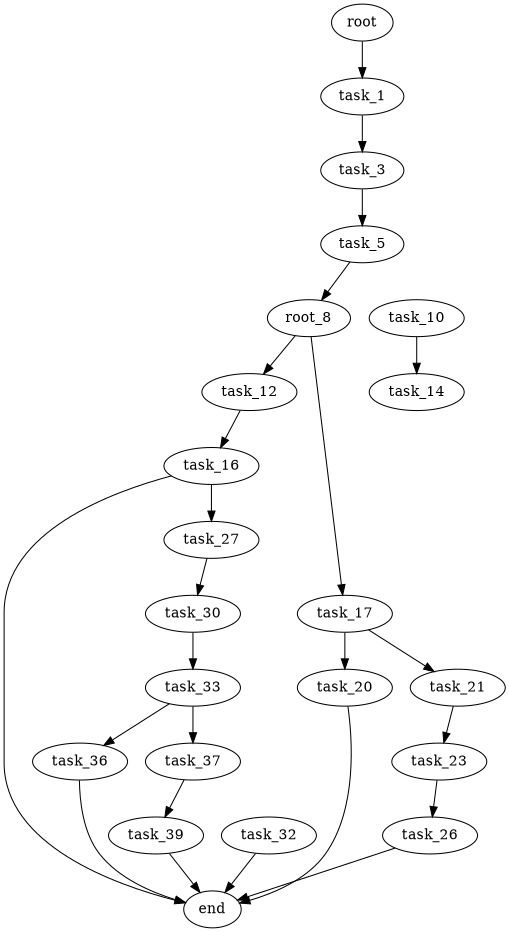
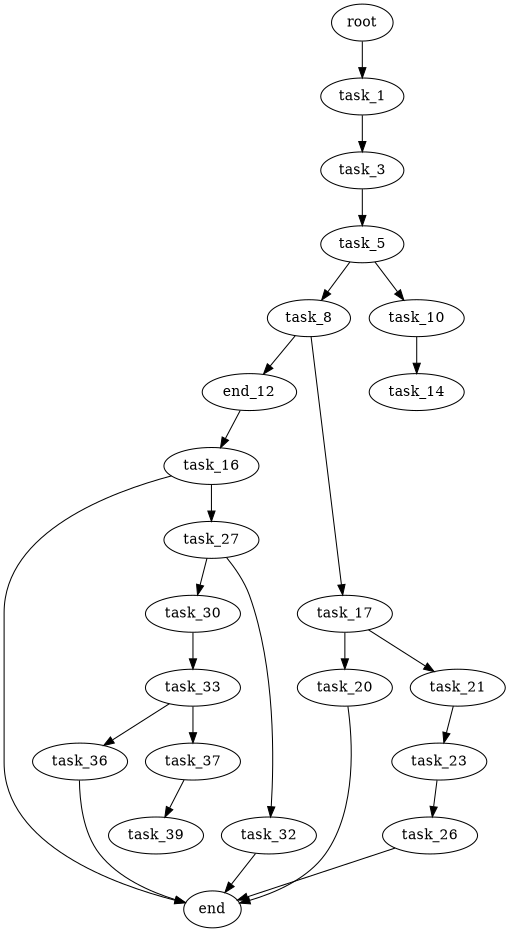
none -> (386, 277)
(309, 318) -> (309, 318)
(249, 392) -> (249, 392)
none -> (268, 678)
(181, 869) -> none
